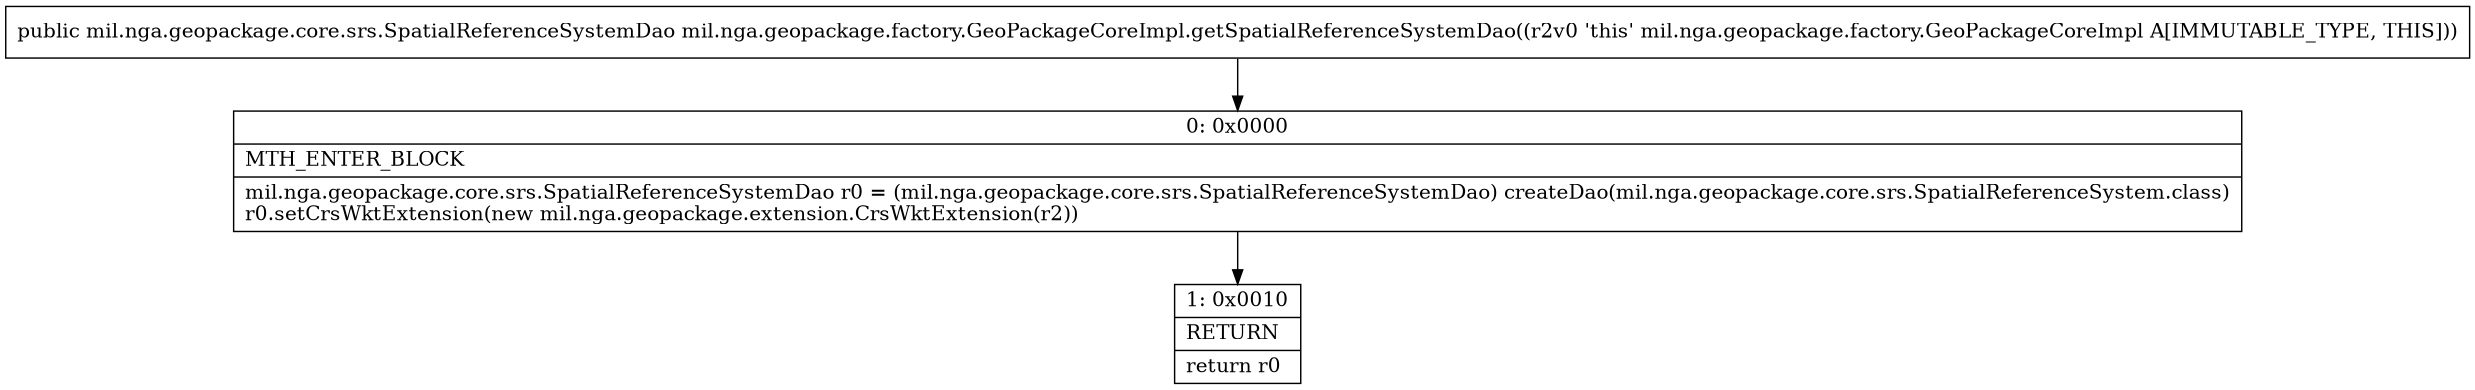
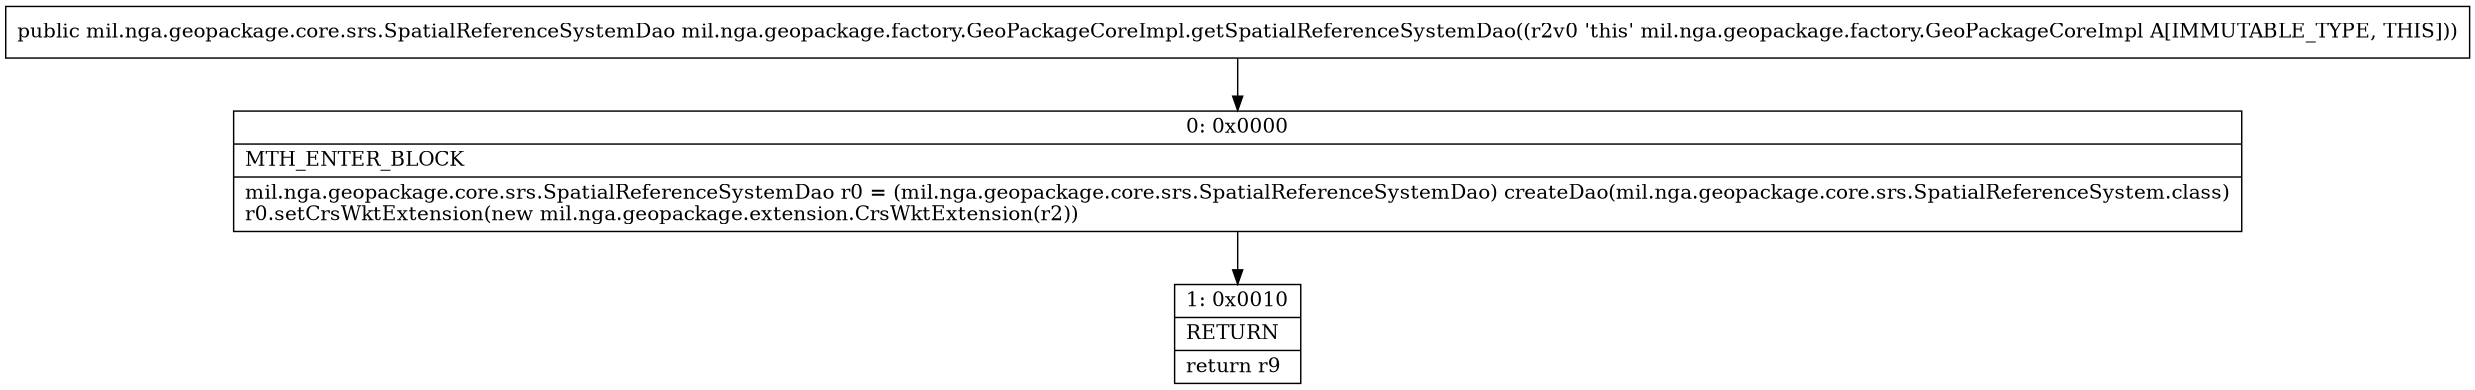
(1234, 366) -> (1234, 366)
